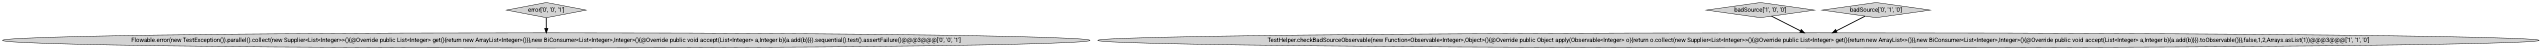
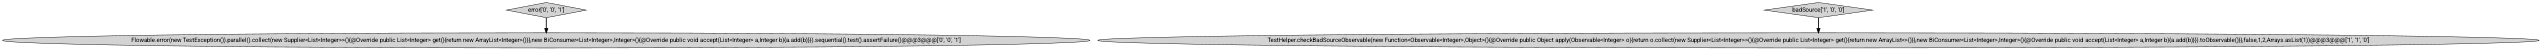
(1876, 10) -> none
